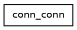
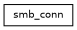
(38, 15) -> (38, 15)
